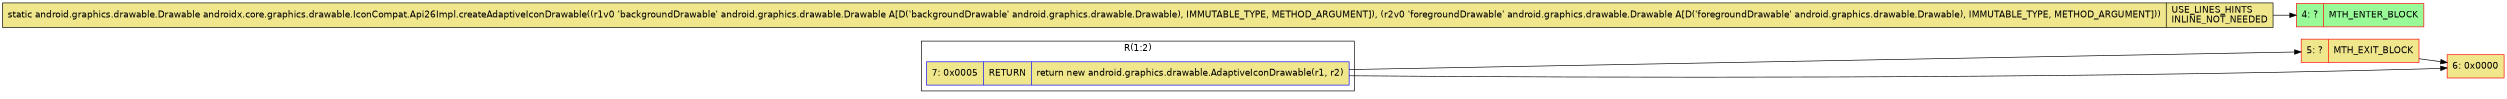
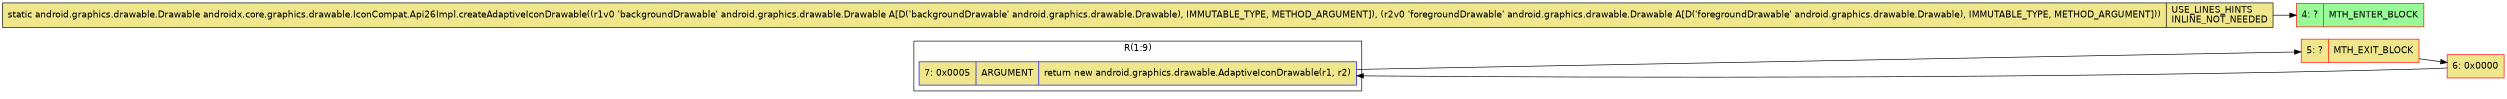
(1138, 49) -> (1138, 49)
(1007, 73) -> (1007, 73)
(1895, 77) -> (1905, 77)
